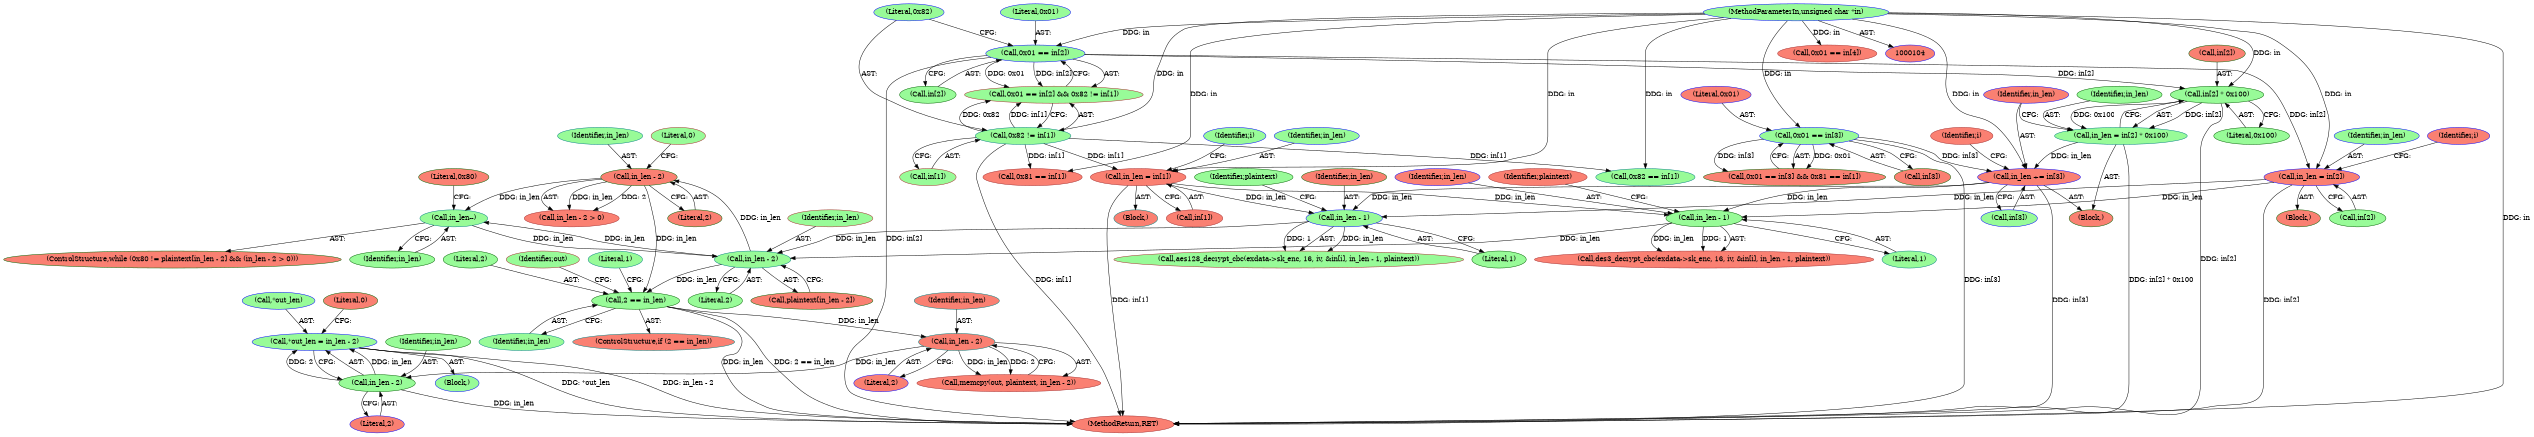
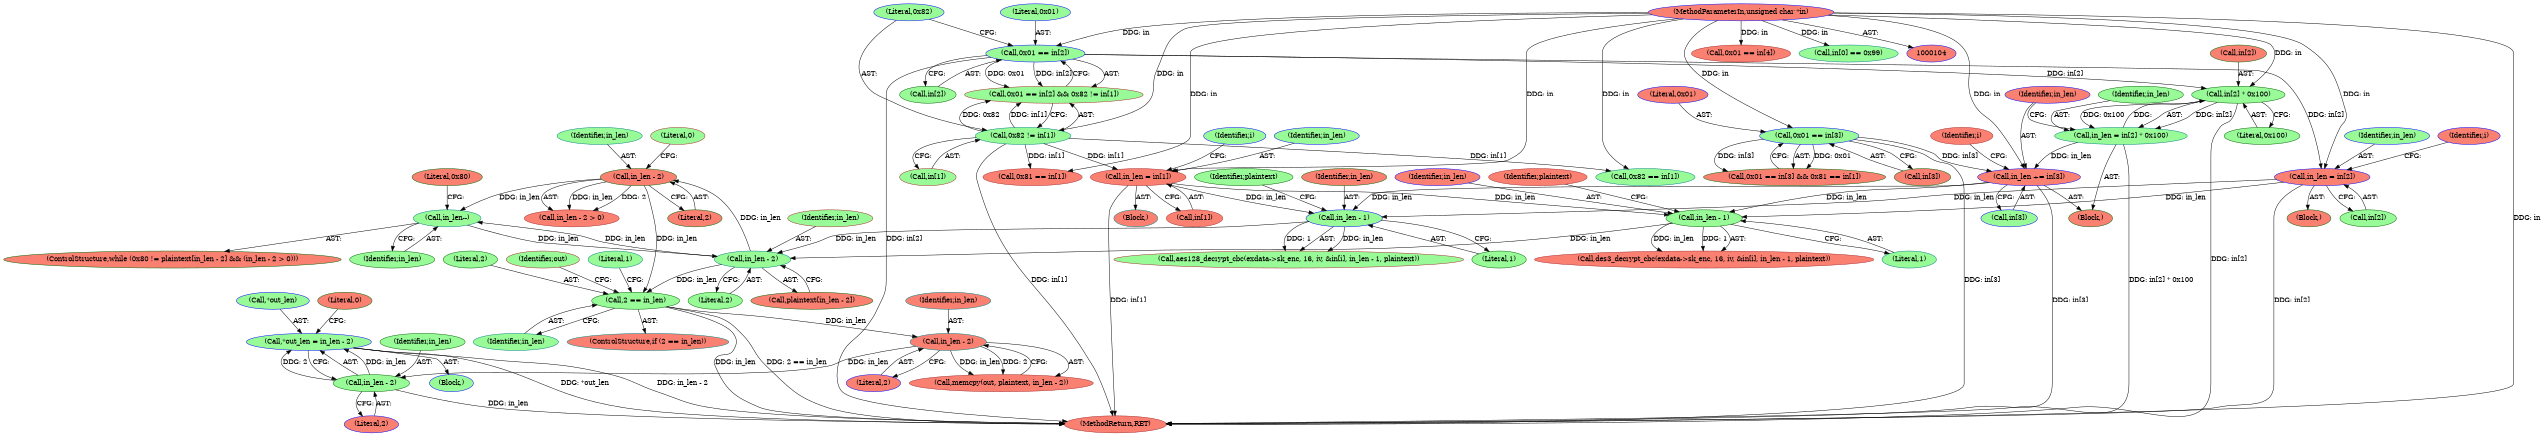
(1796, 12) -> (1741, 12)
none -> (1849, 54)
(2134, 115) -> (2144, 115)
